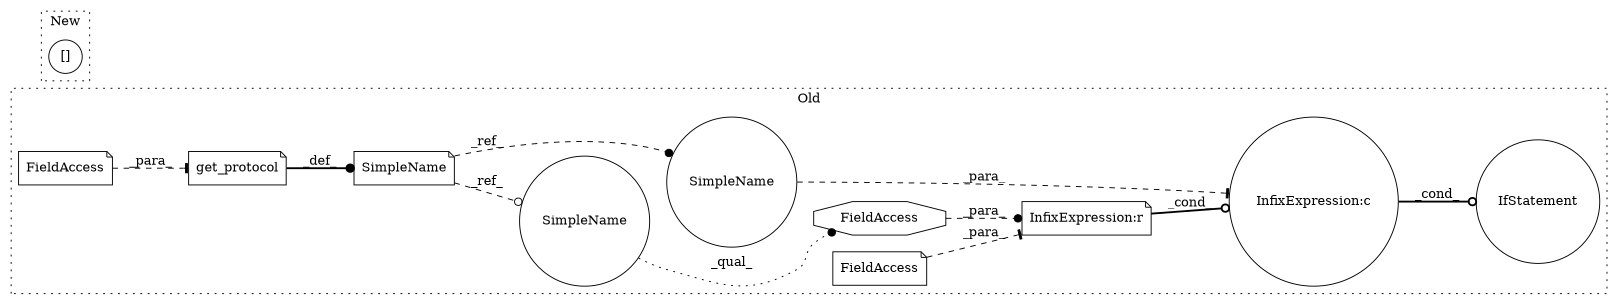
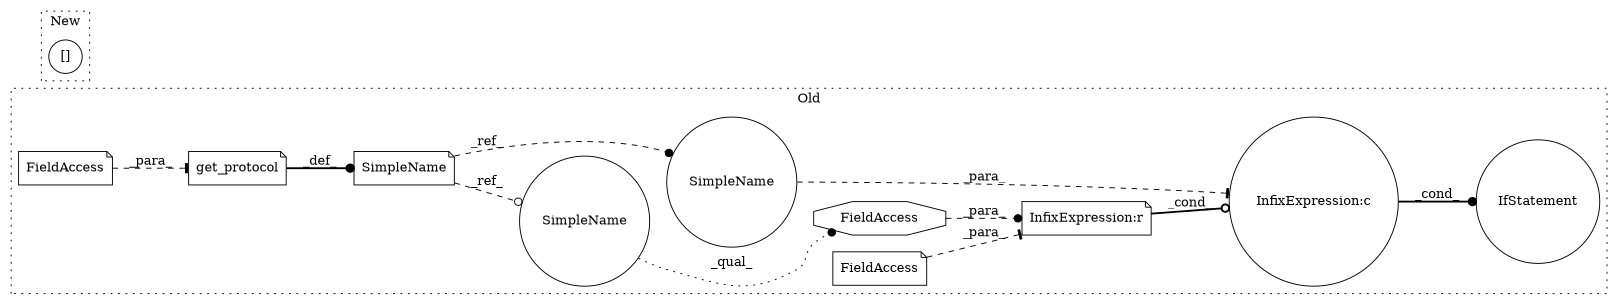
(1433, 202) -> (1433, 202)
